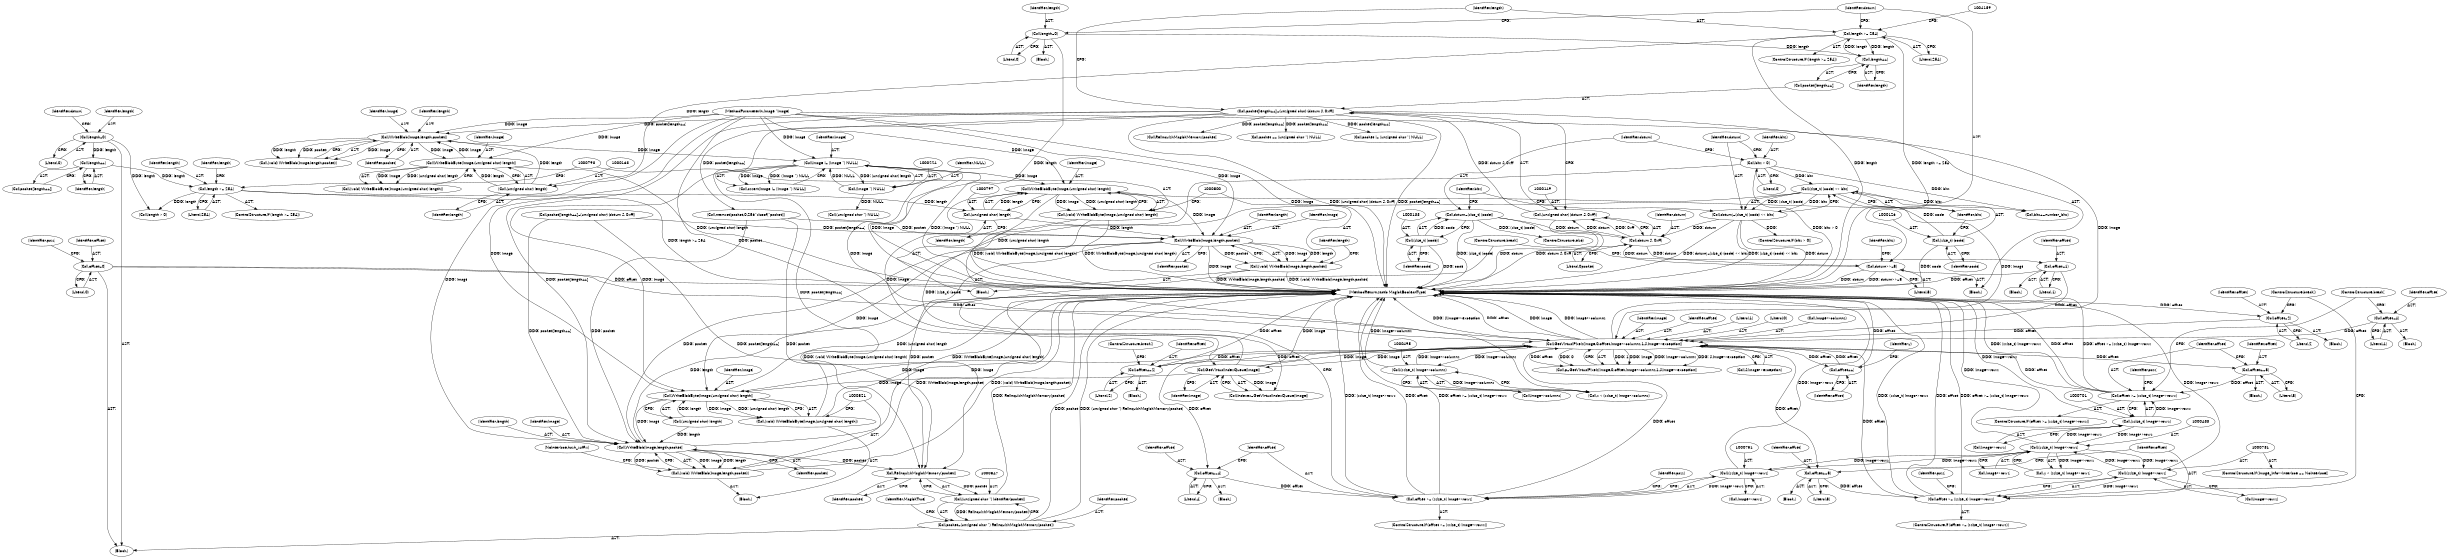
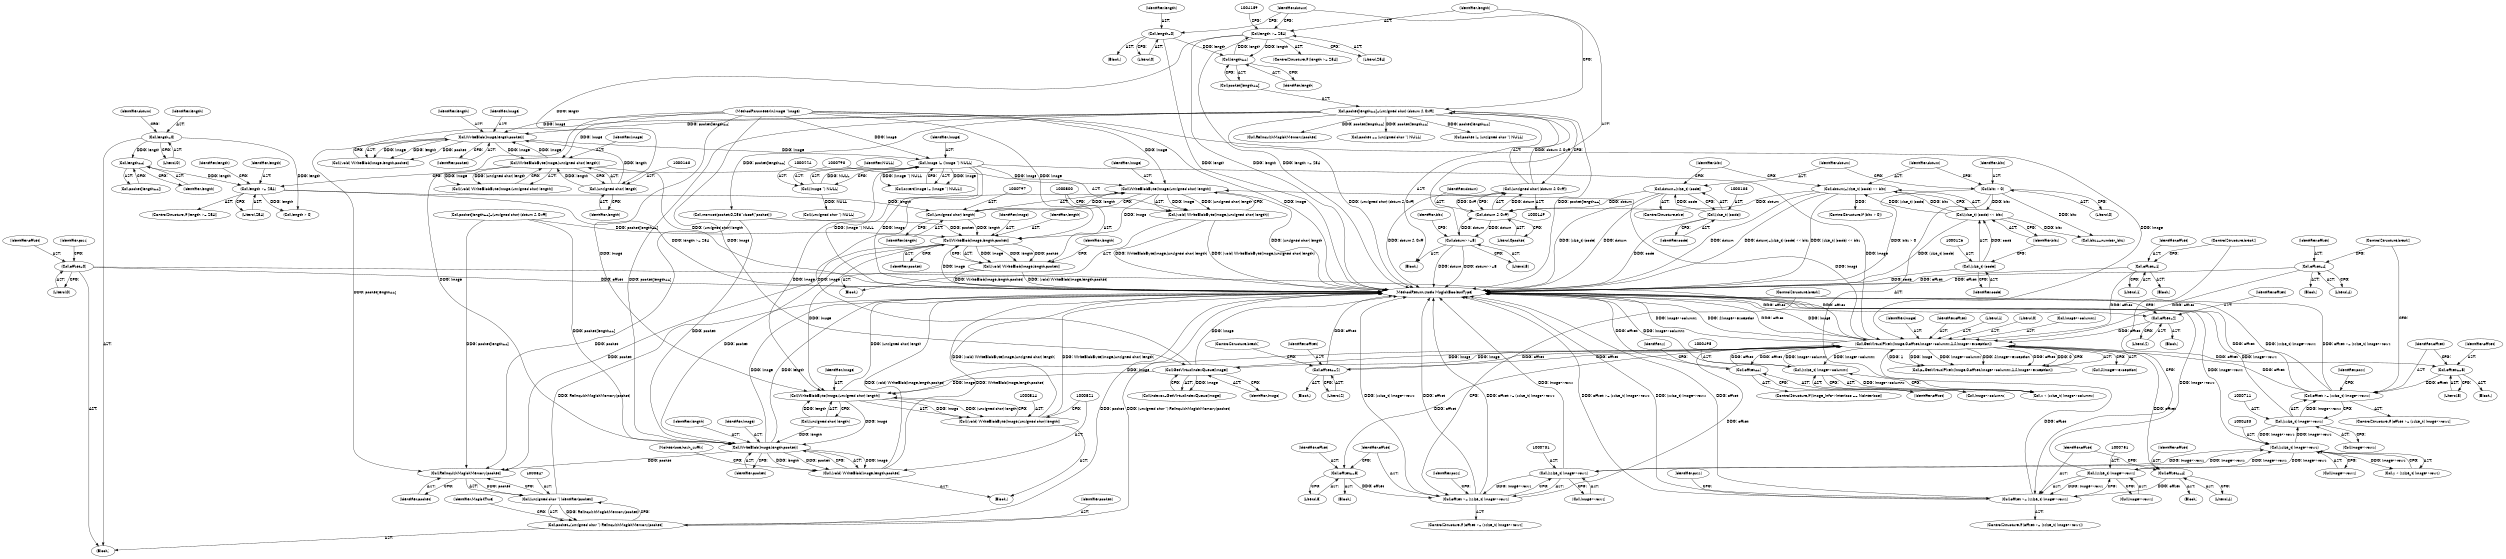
(886, 176) -> (863, 176)
(1549, 202) -> (1536, 200)
(1178, 225) -> (1738, 287)
(1517, 228) -> (1666, 202)
(750, 241) -> (739, 241)
none -> (1933, 282)
none -> (1028, 396)
(2078, 396) -> (2243, 396)
(2267, 459) -> (1767, 387)
